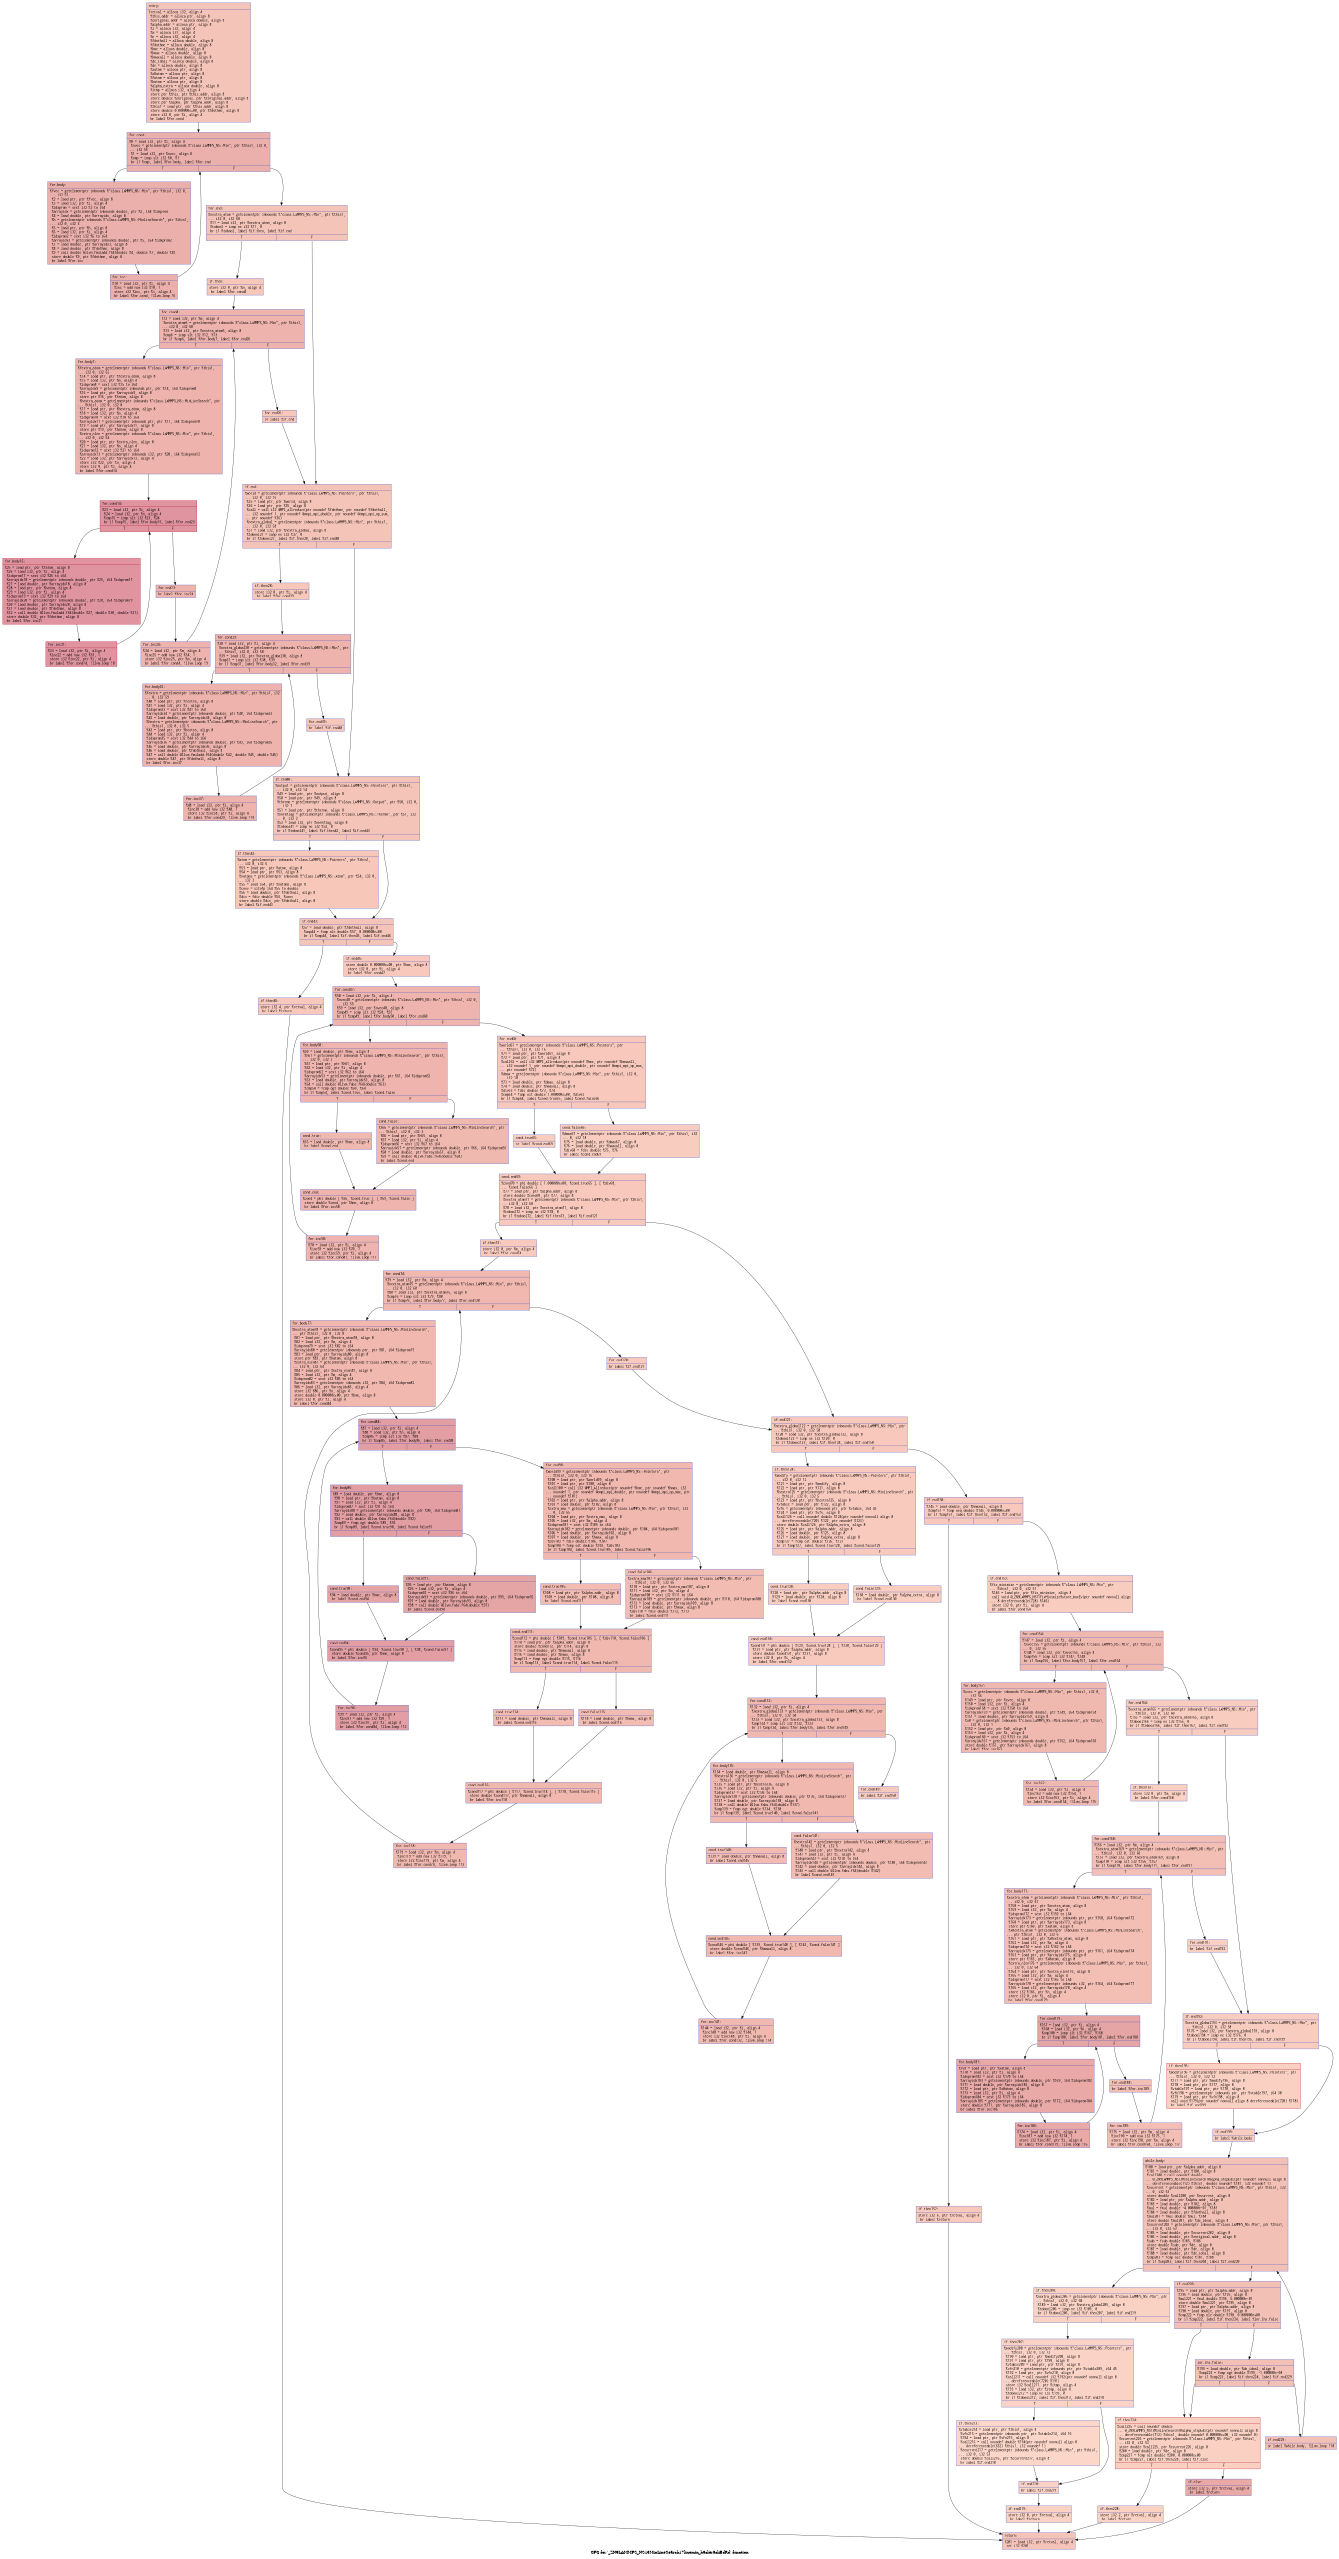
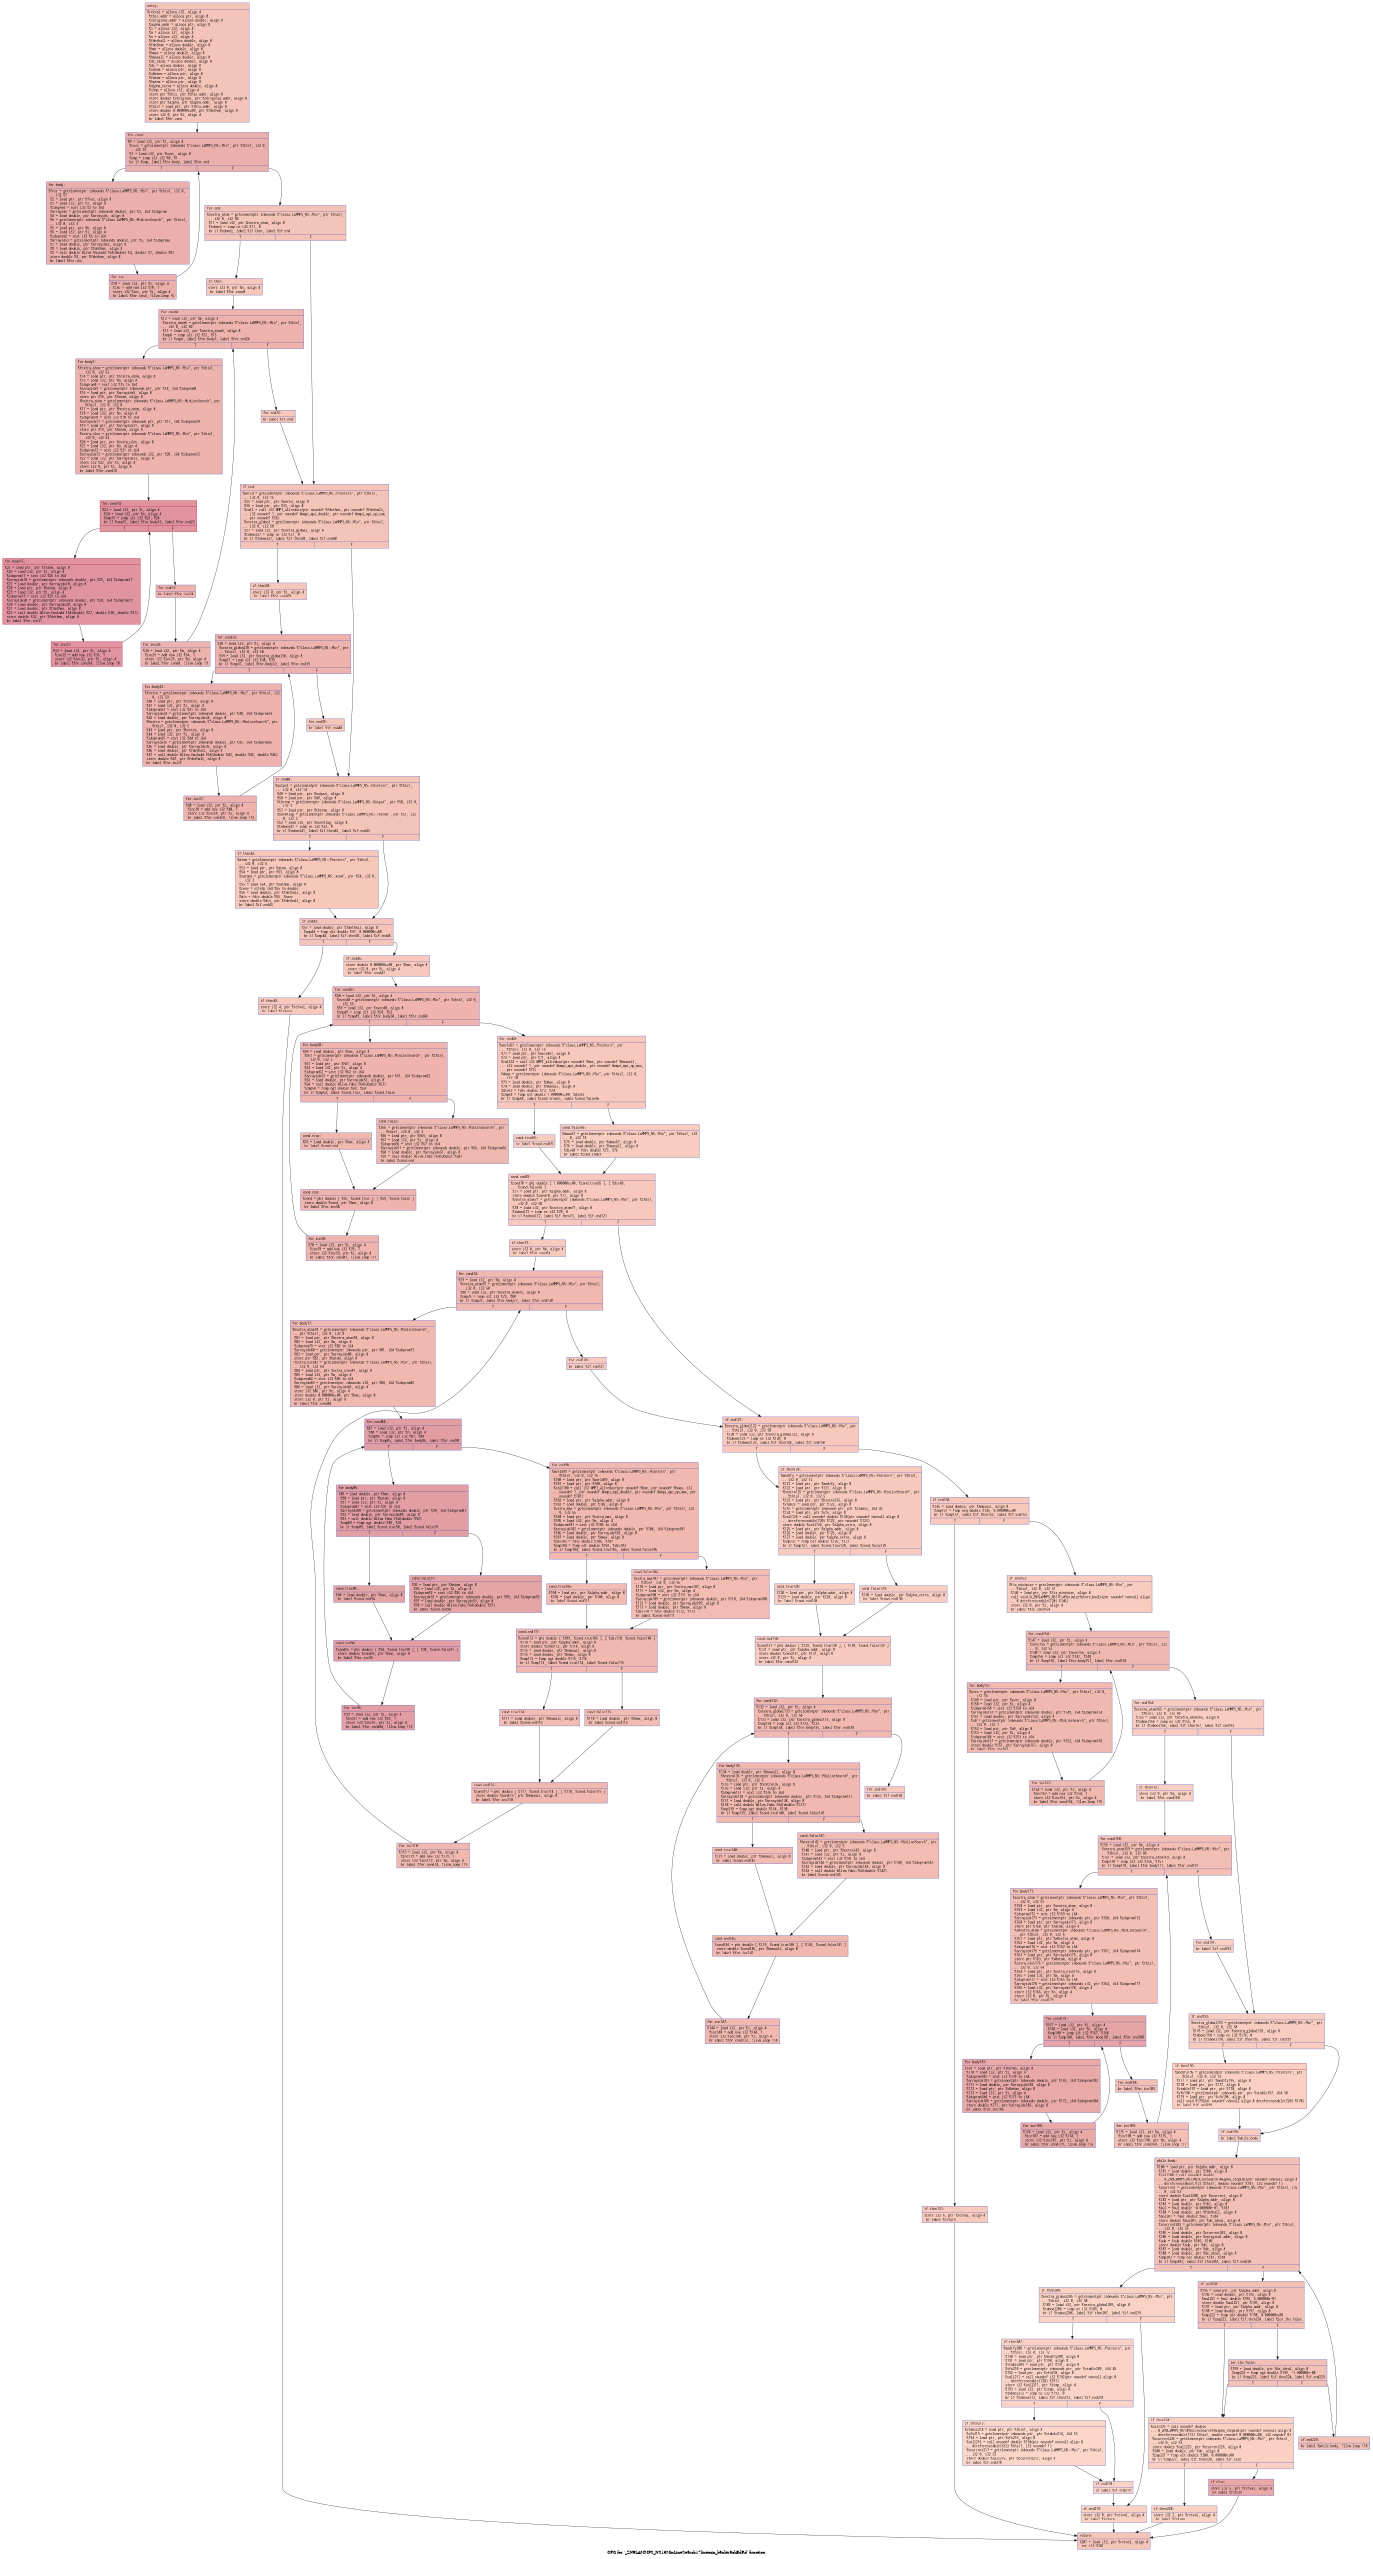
(992, 2068) -> (999, 2068)
none -> (1145, 2415)
(1188, 2443) -> (1221, 2443)
